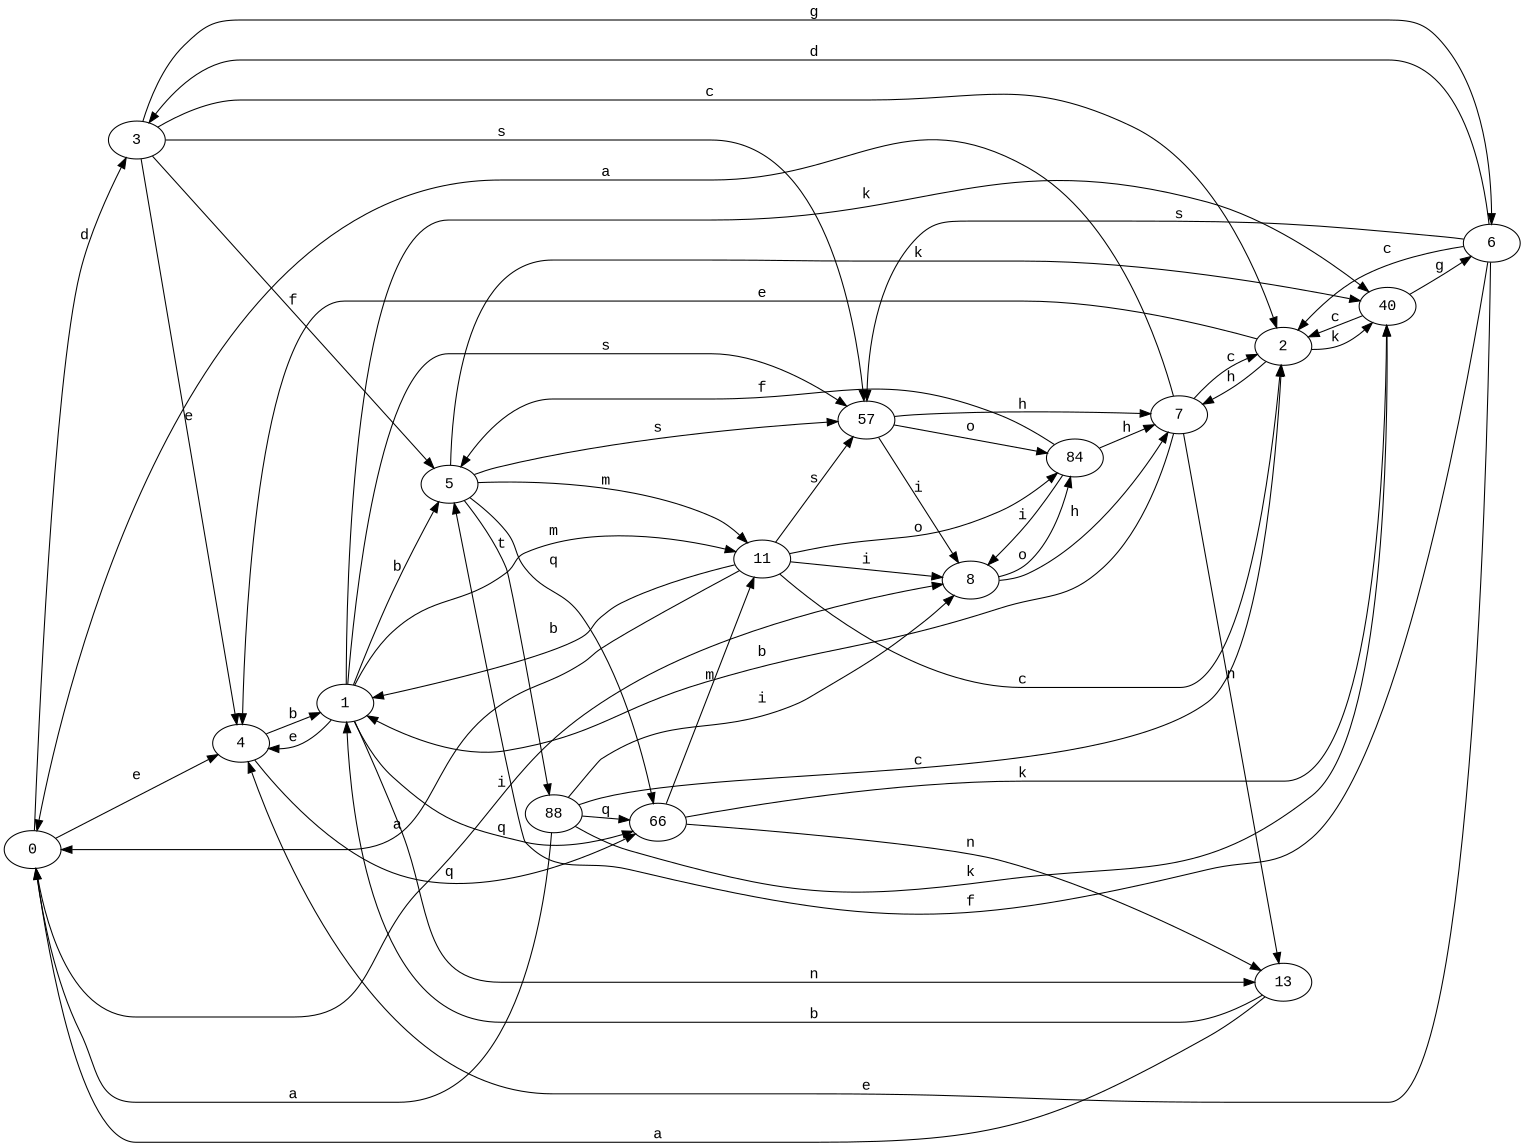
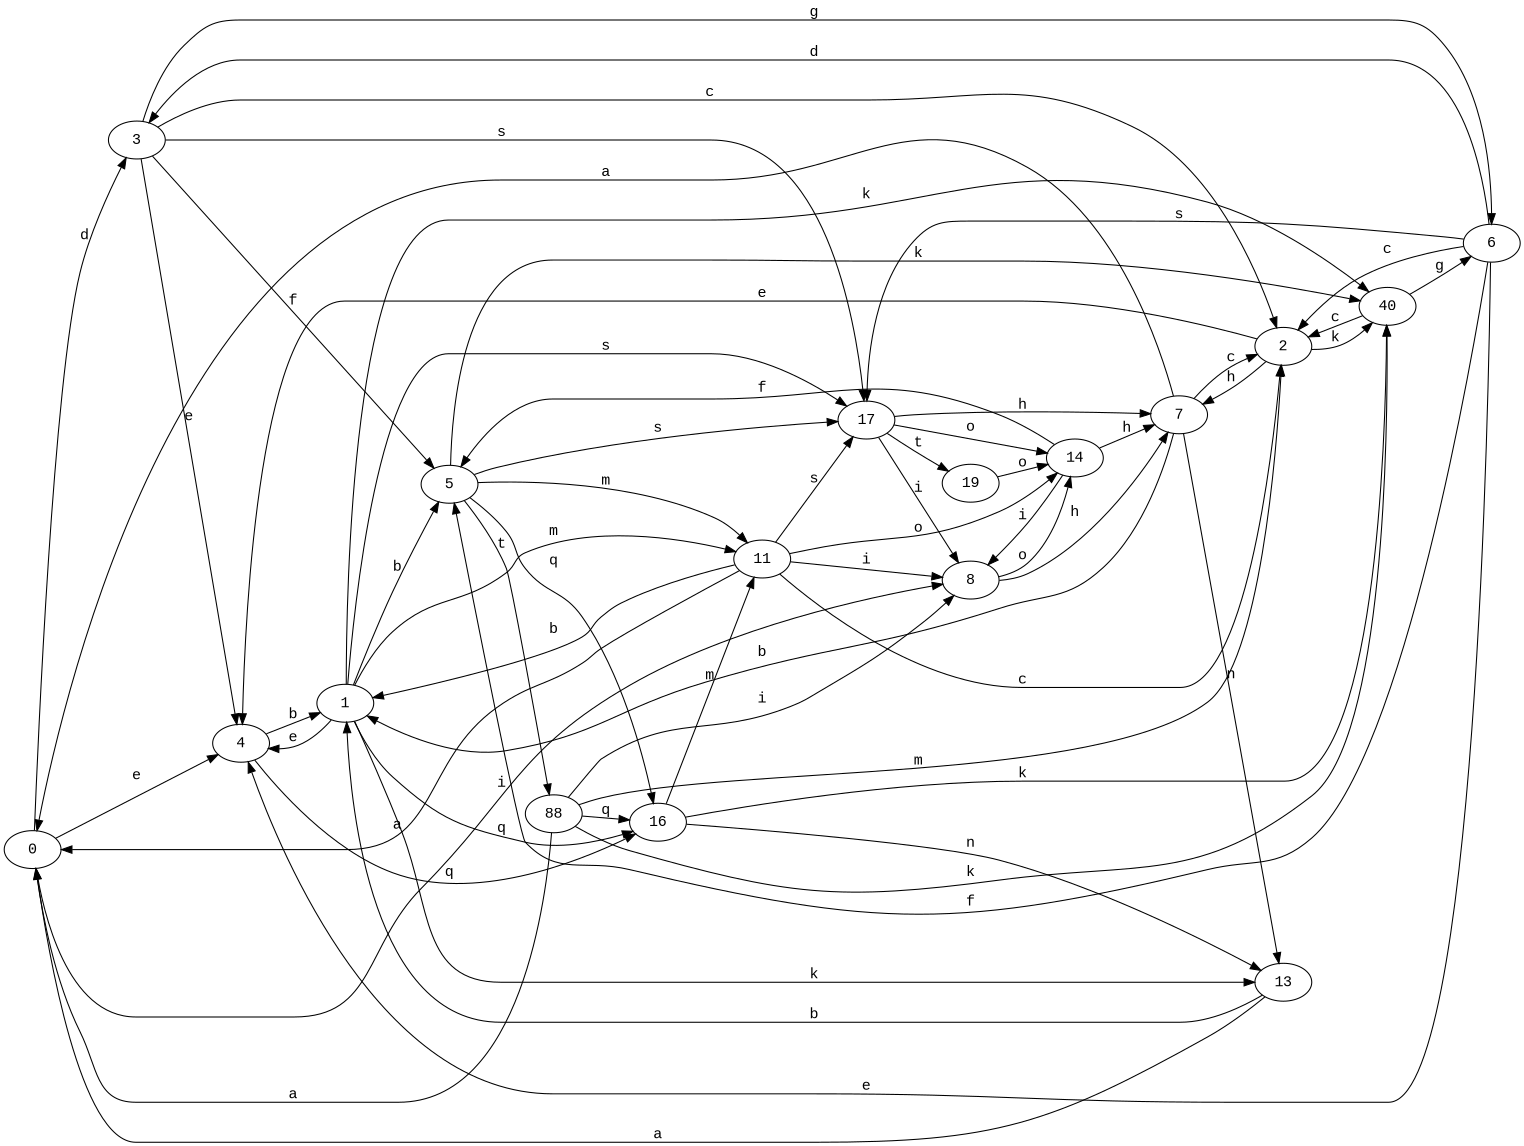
(866, 420) -> (866, 420)
(1075, 458) -> (1075, 458)
none -> (971, 483)
(919, 761) -> (919, 761)
(658, 822) -> (658, 822)
(814, 974) -> (814, 974)
